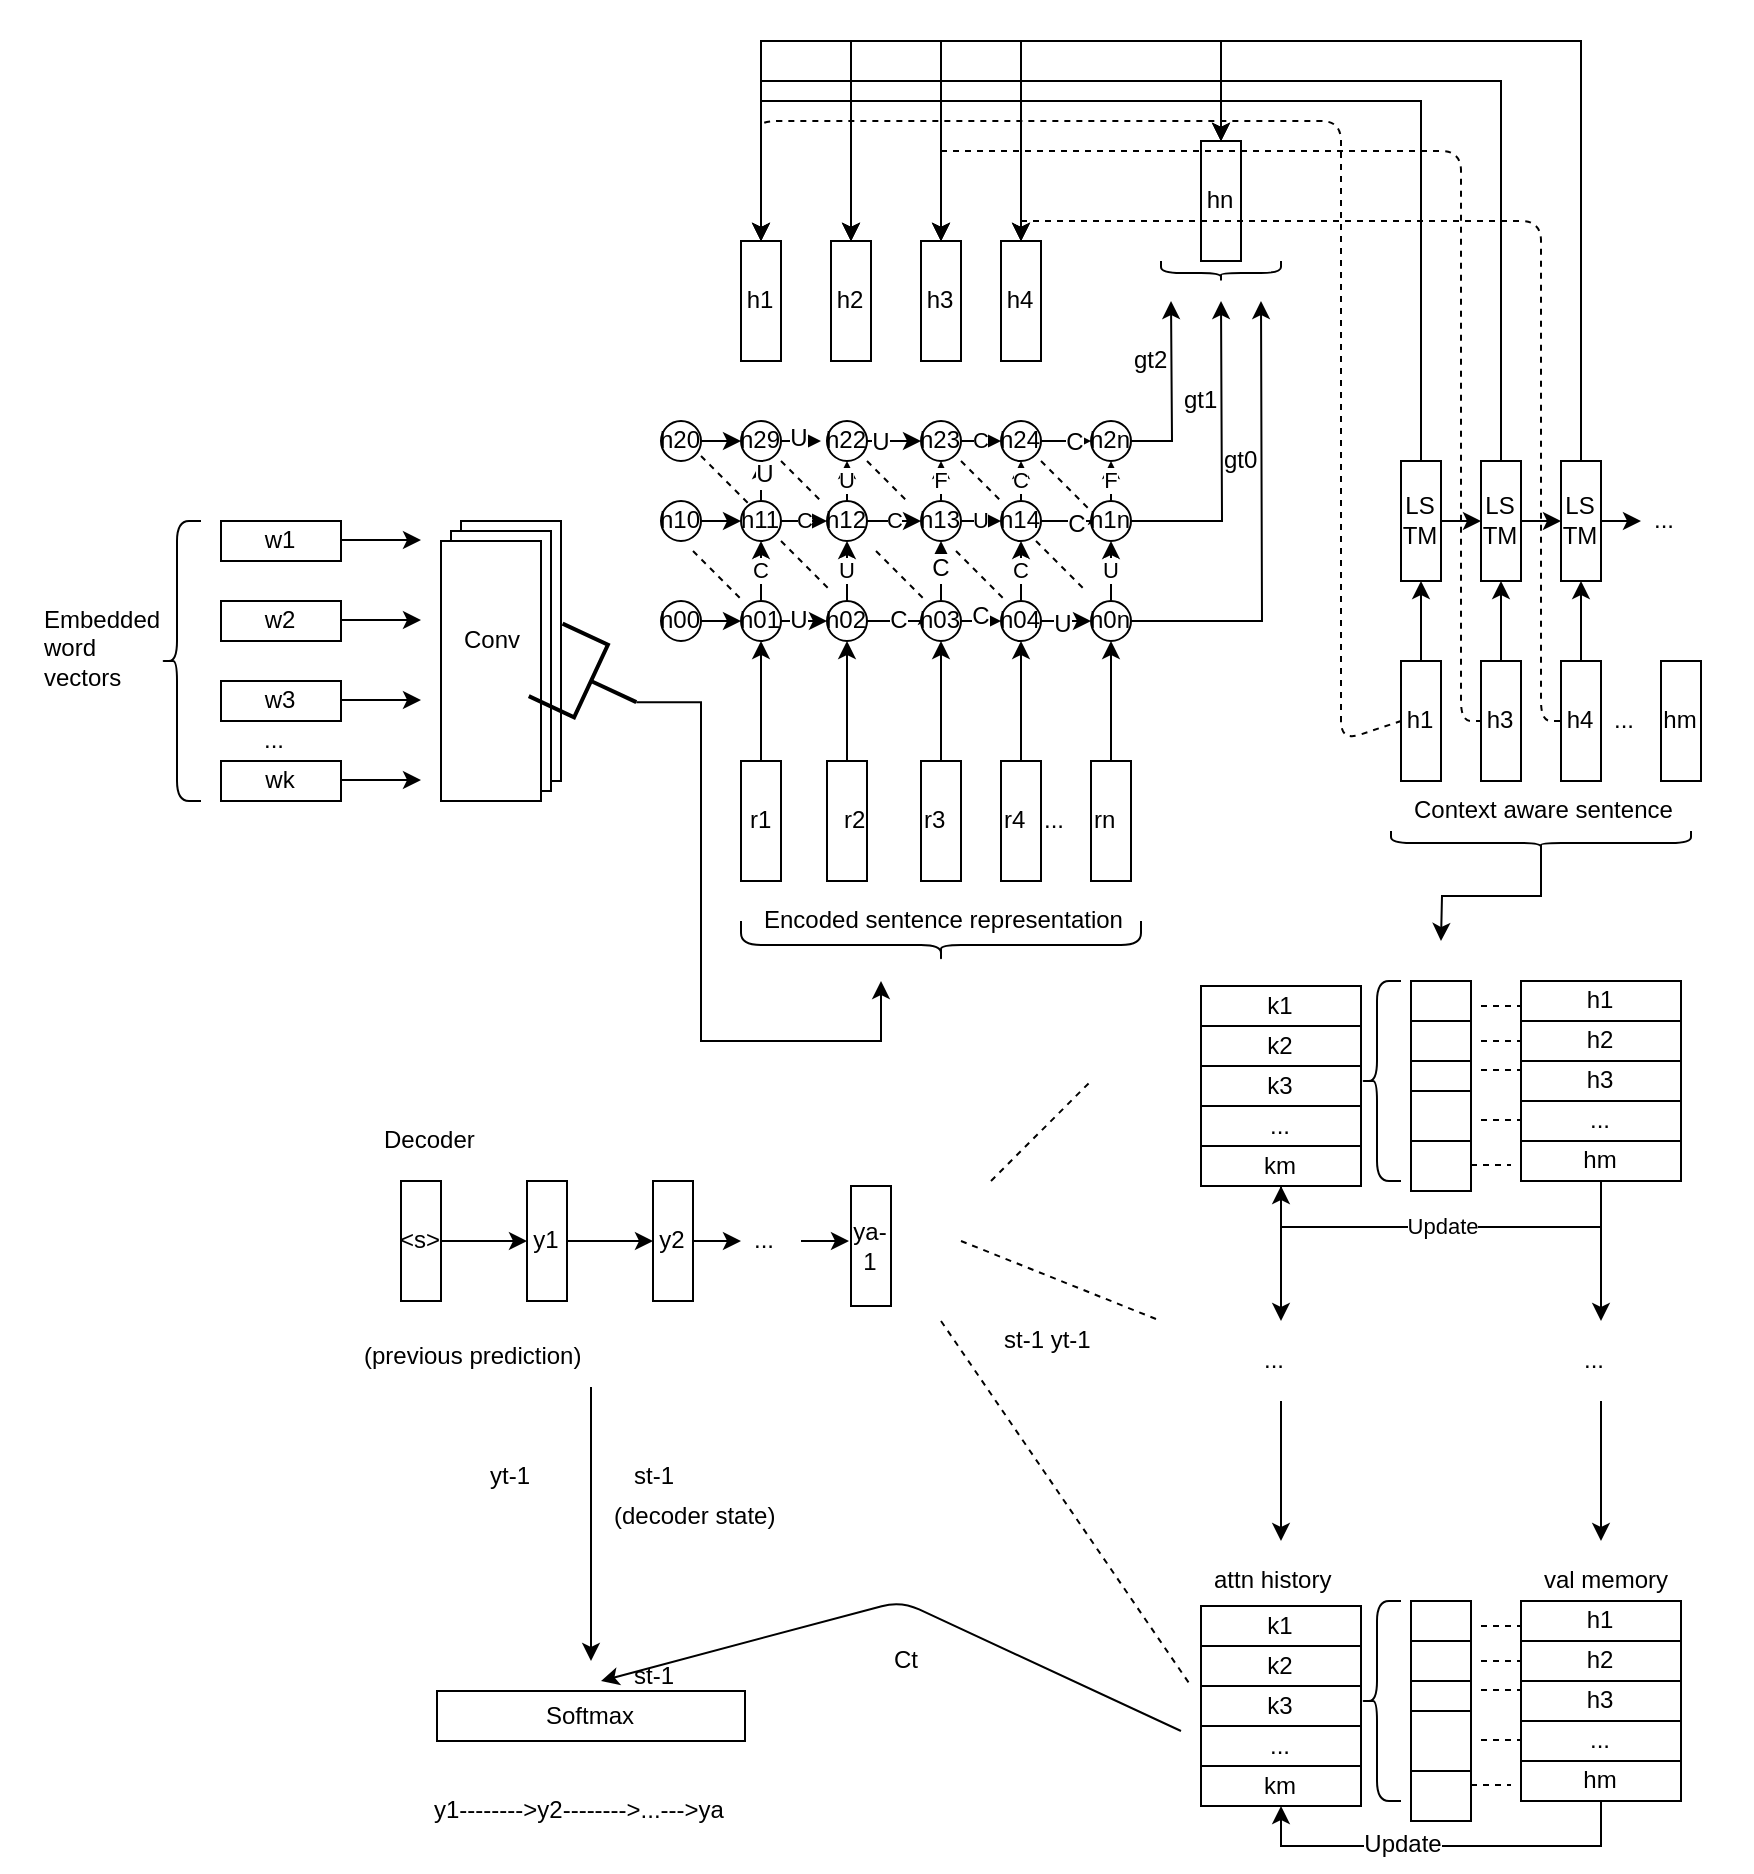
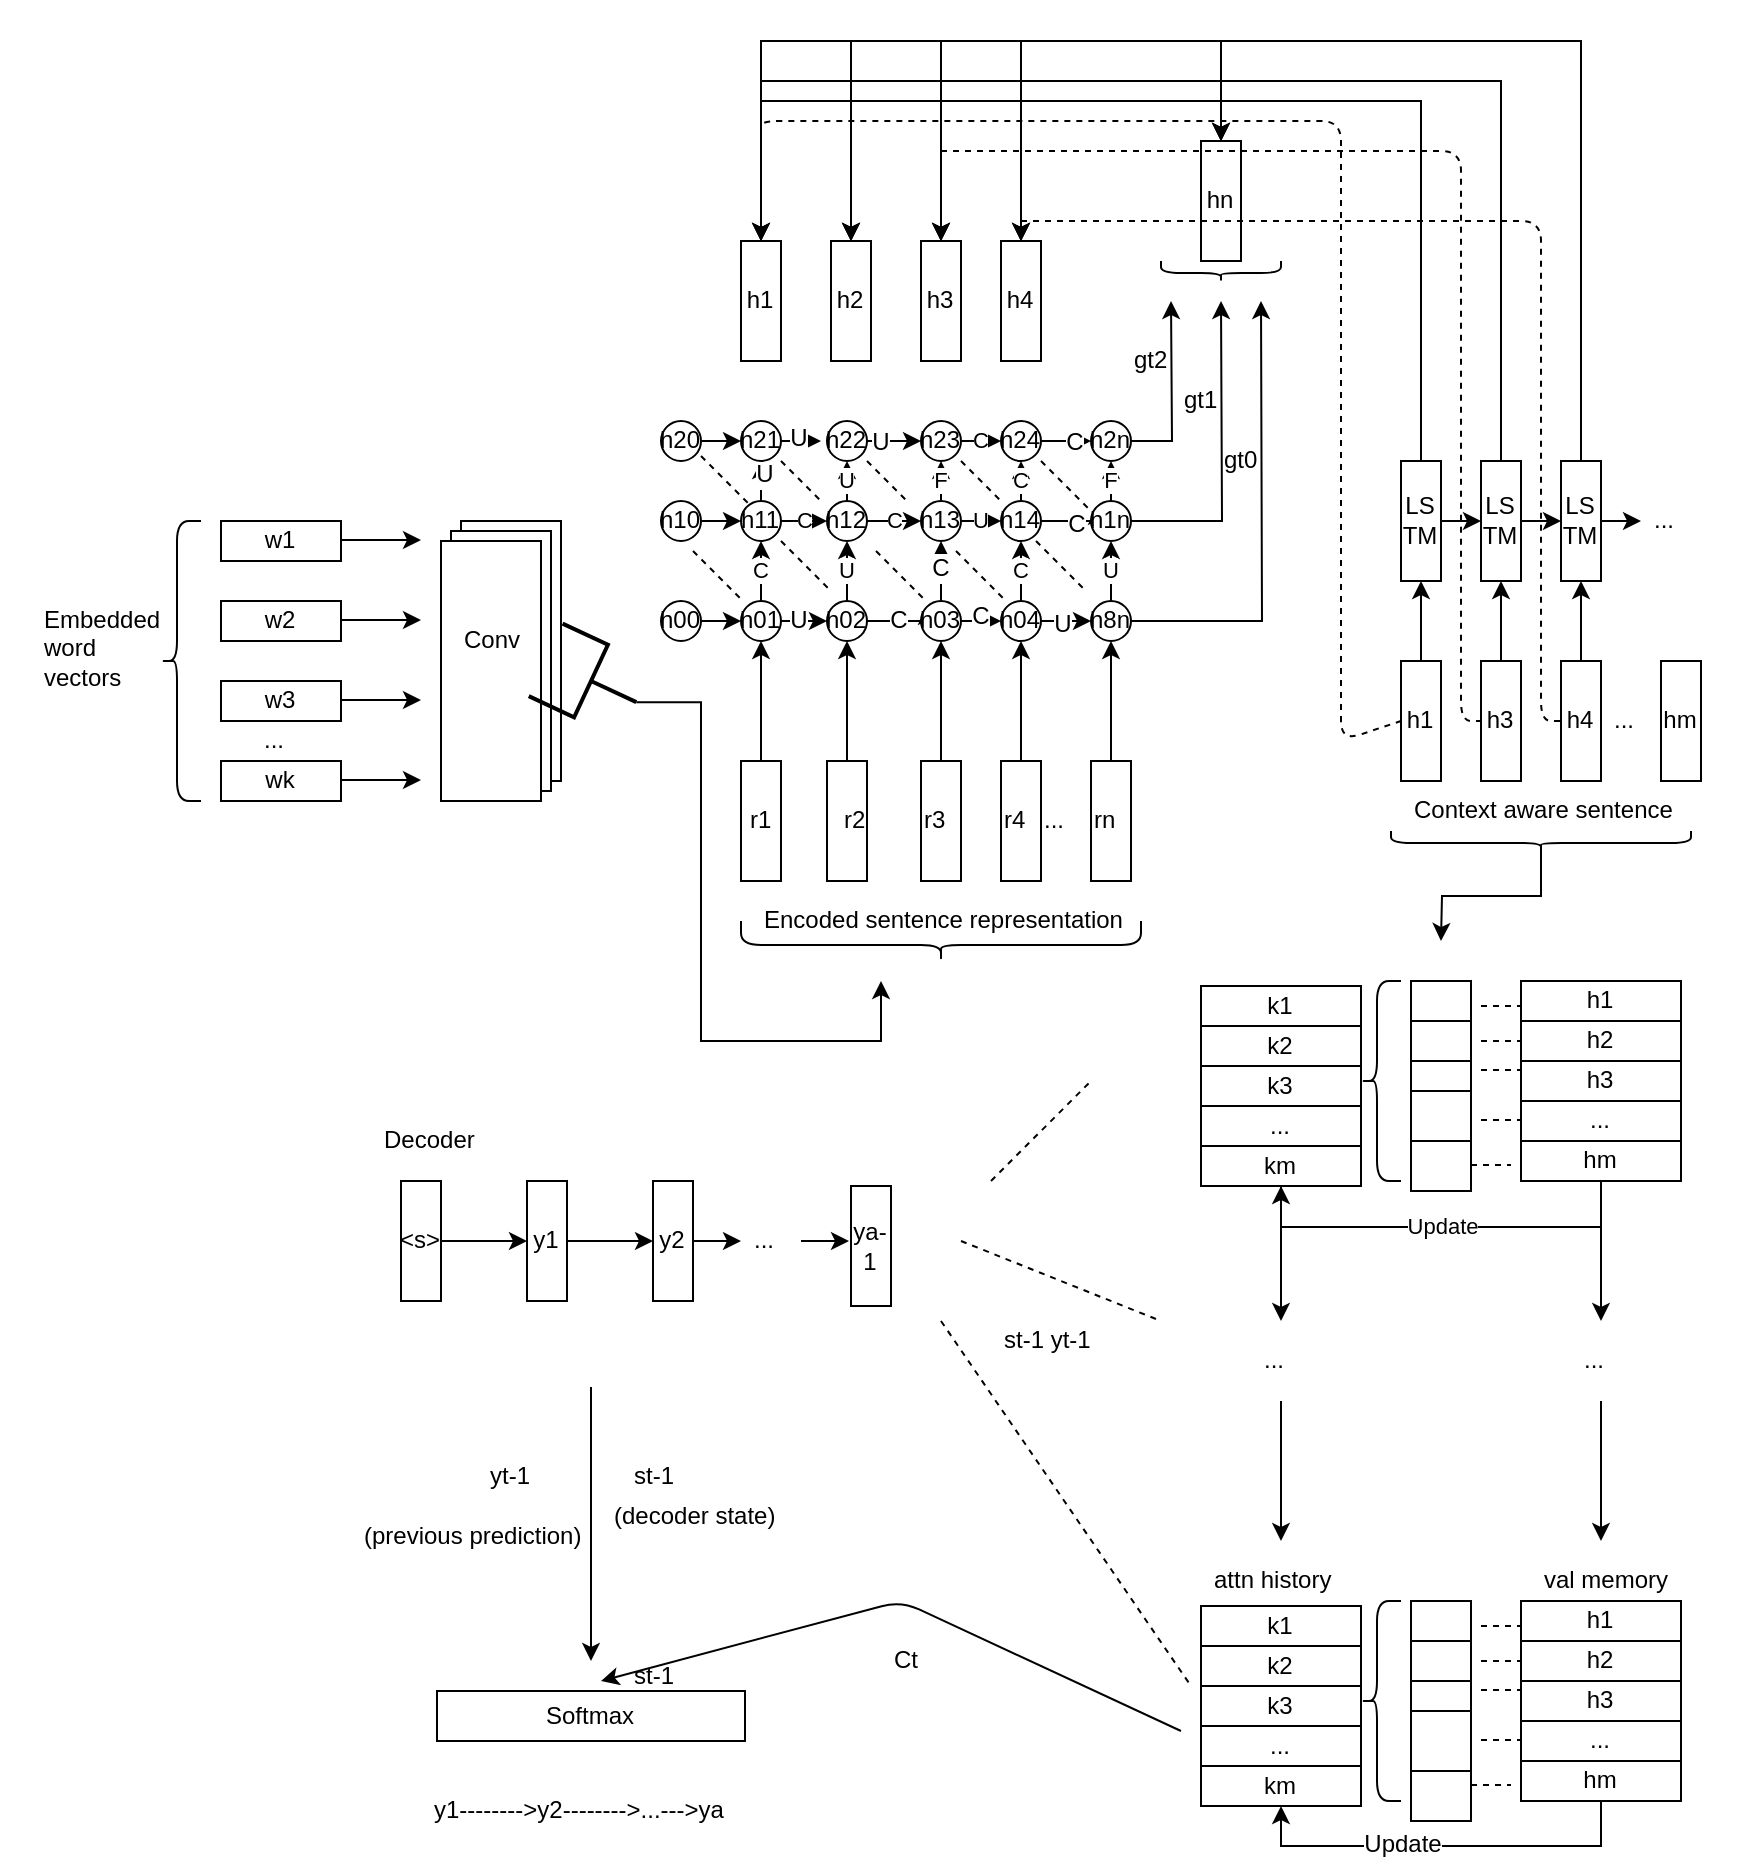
(761, 441) -> (761, 441)
(1111, 621) -> (1111, 621)
(481, 1357) -> (481, 1537)
